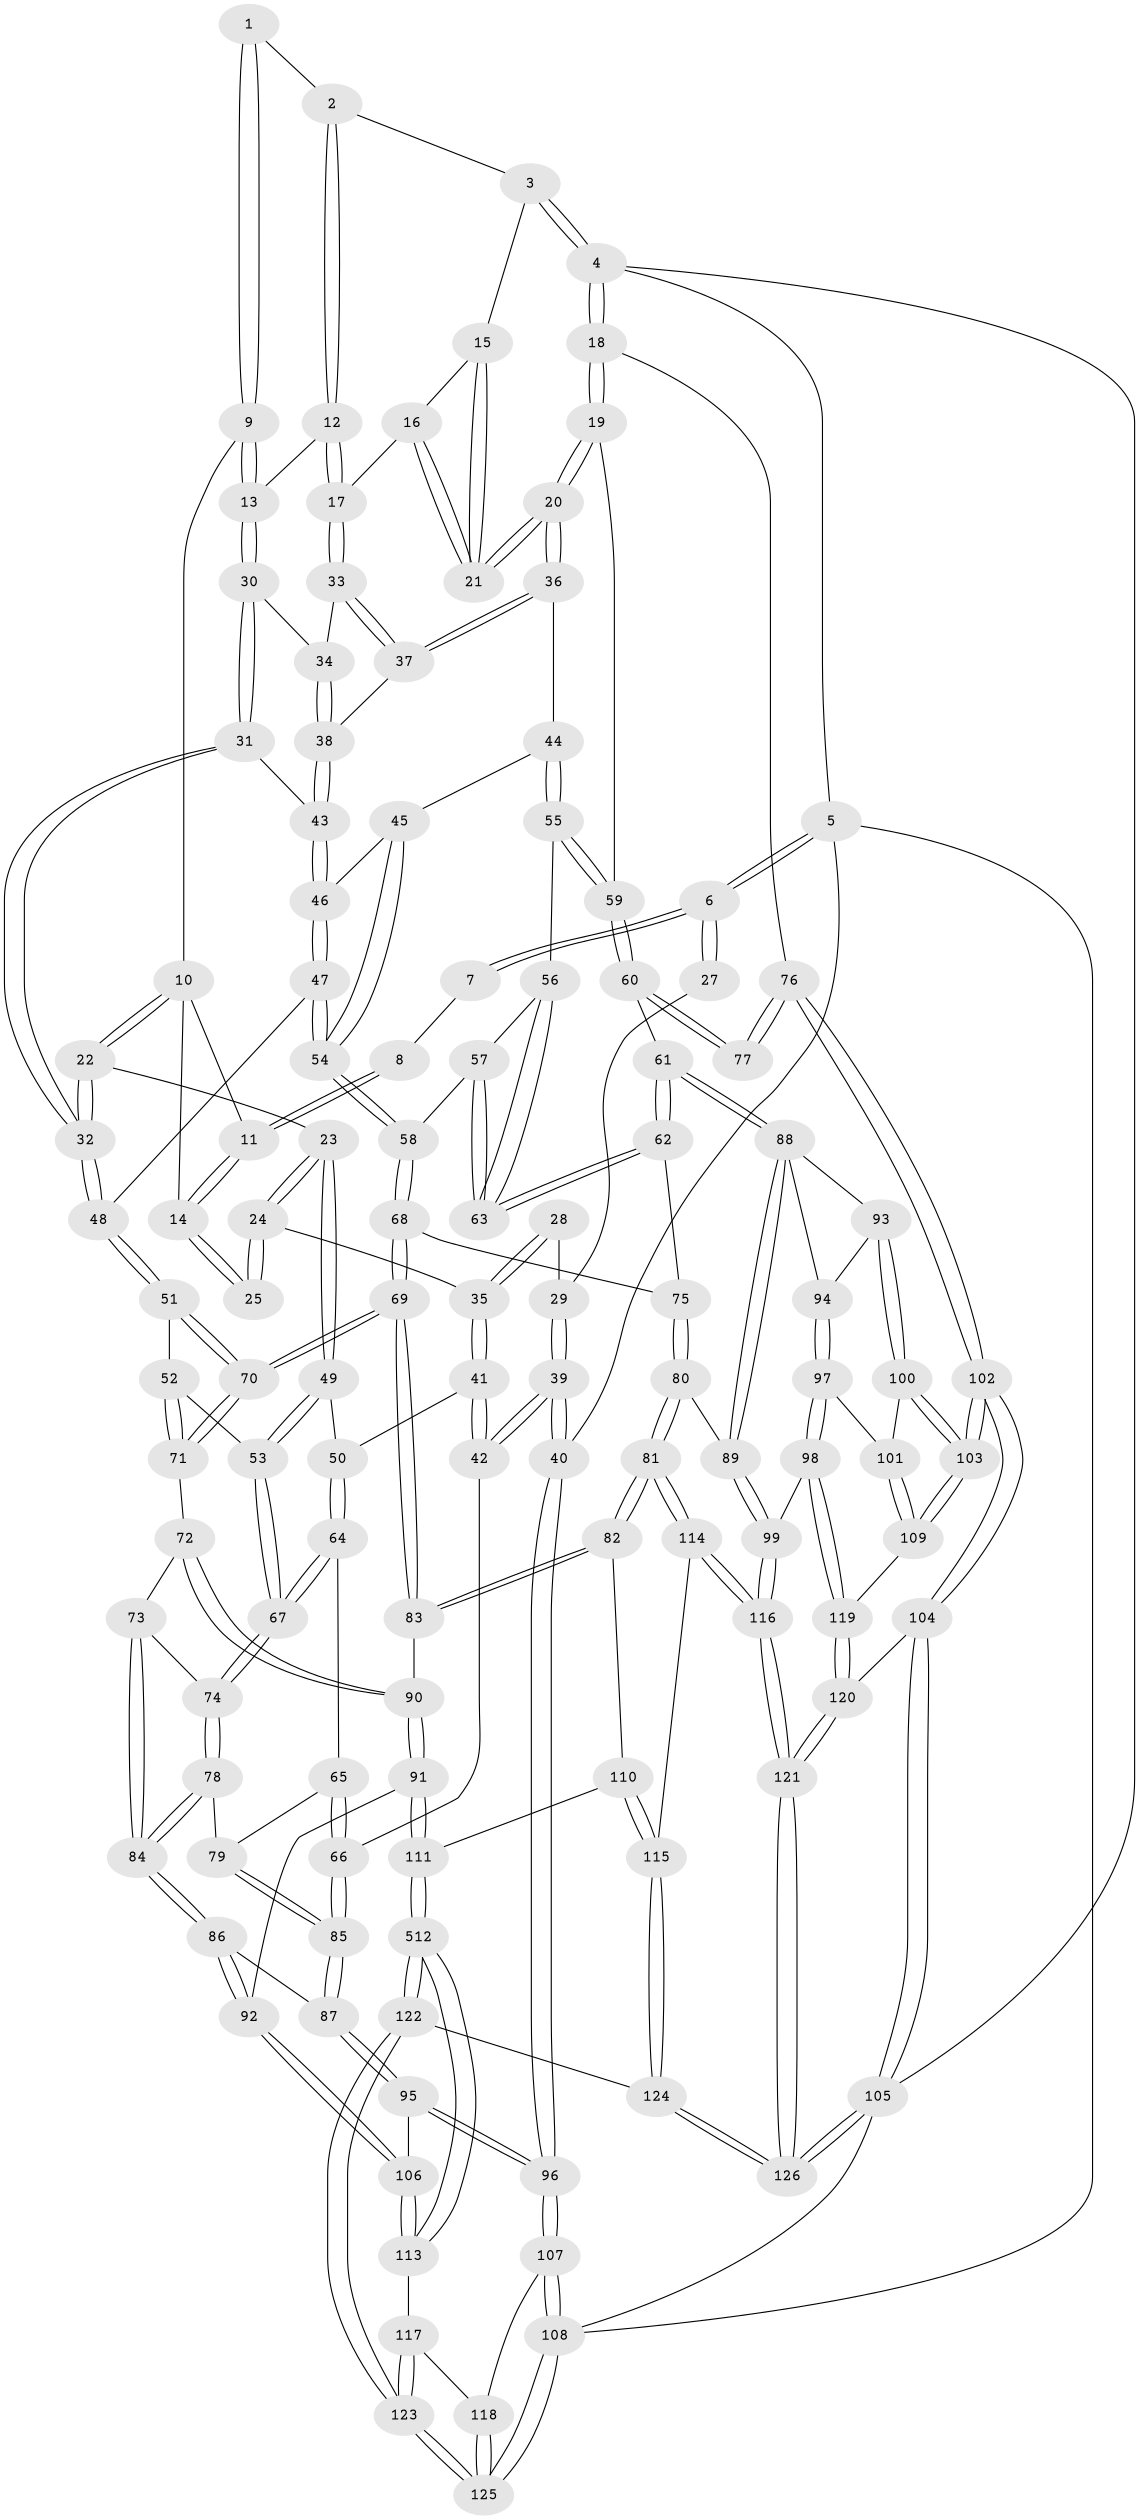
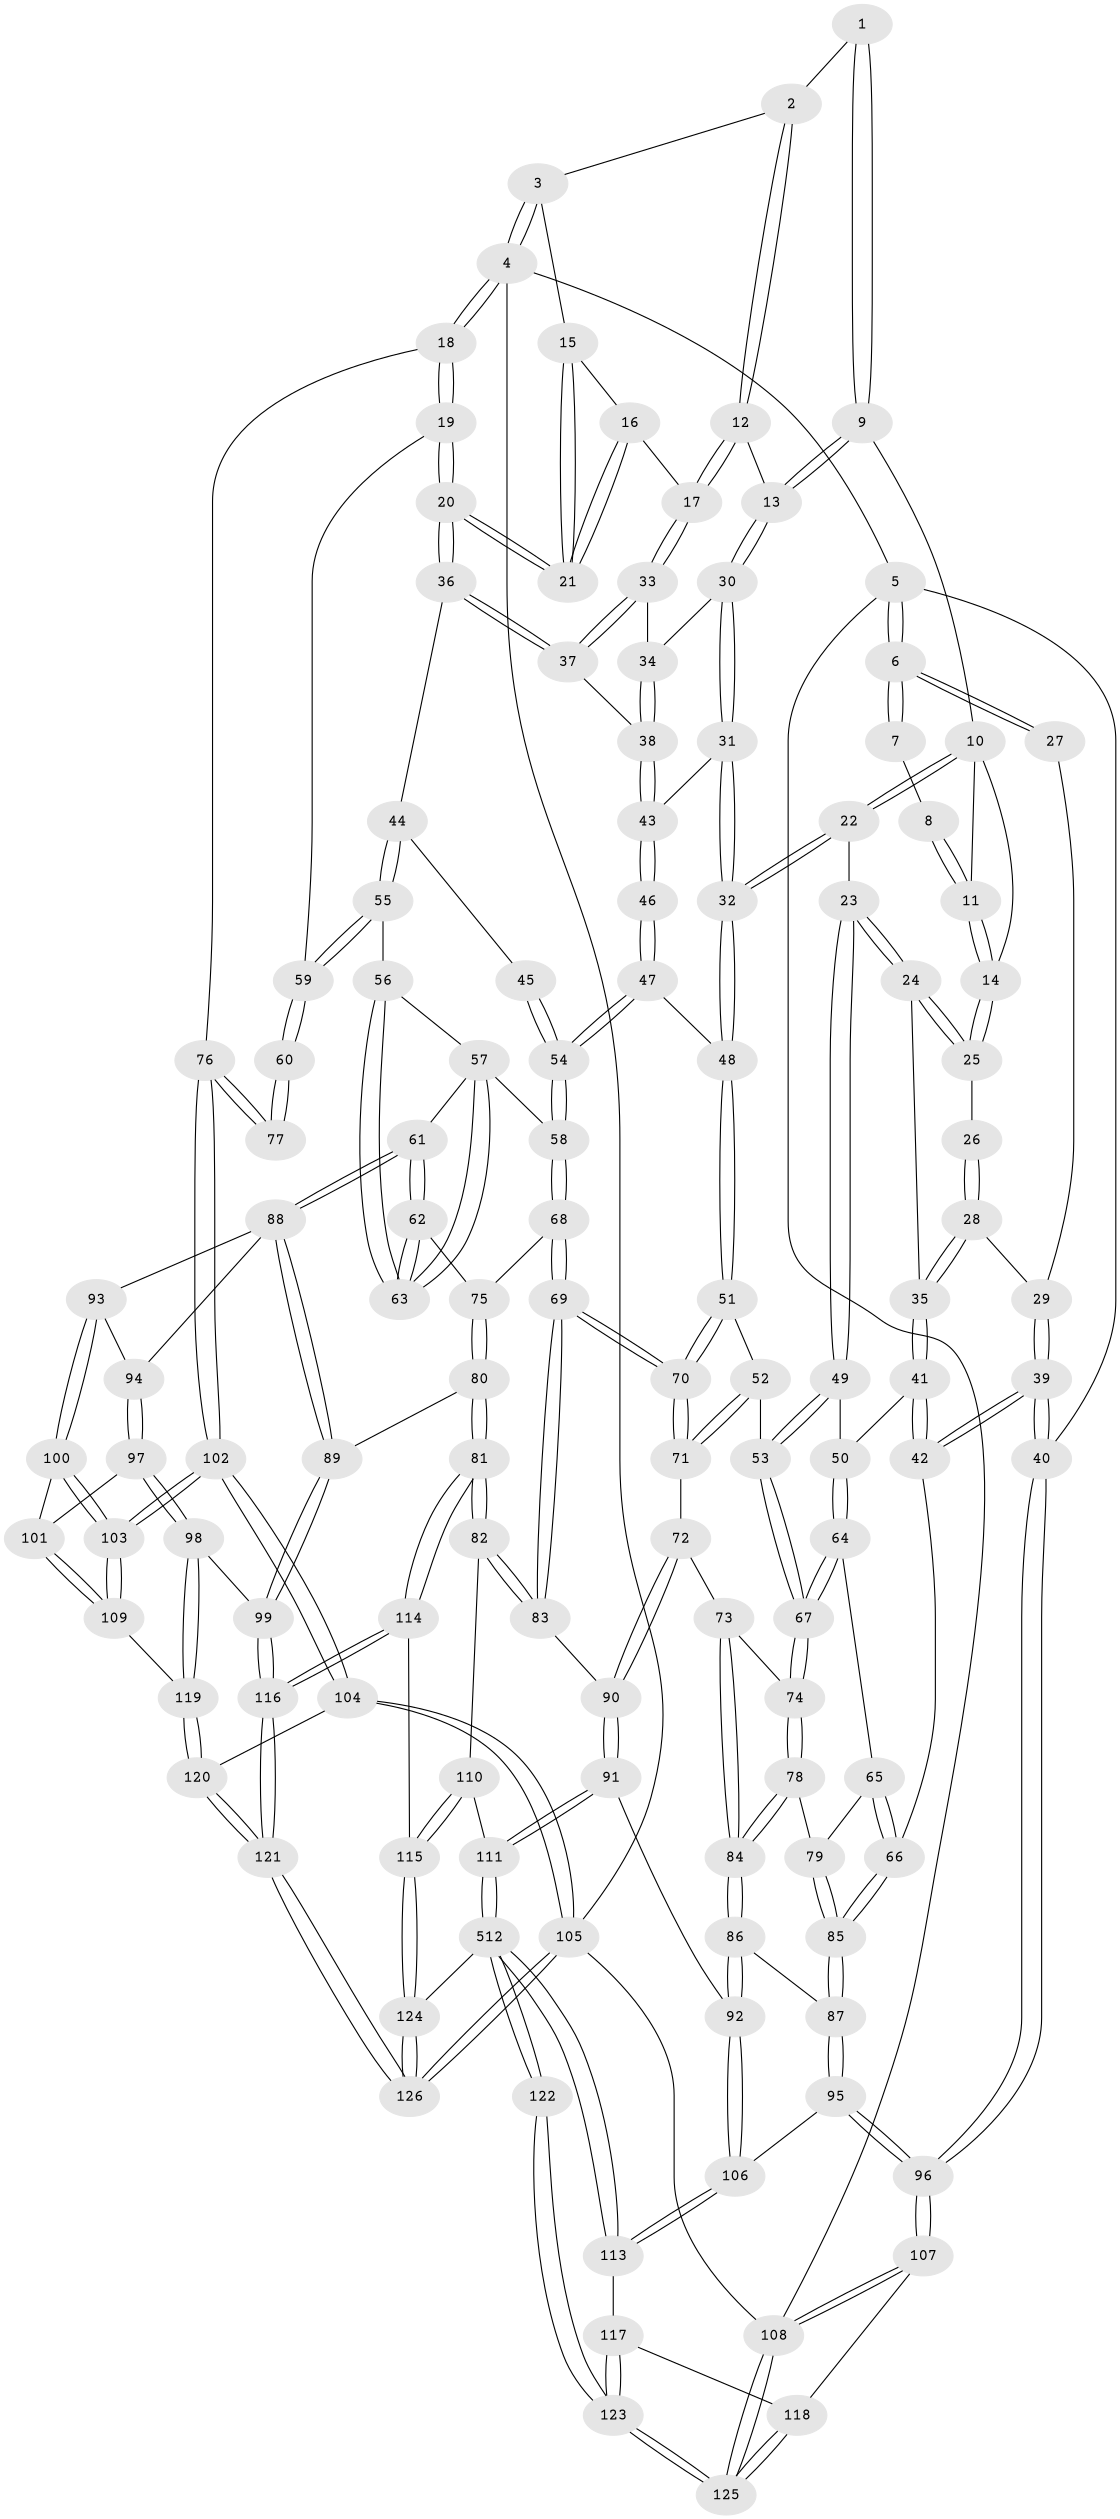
(360, 861) -> none
(649, 1027) -> (448, 1100)
none -> (972, 1140)
(523, 2054) -> (450, 1977)
